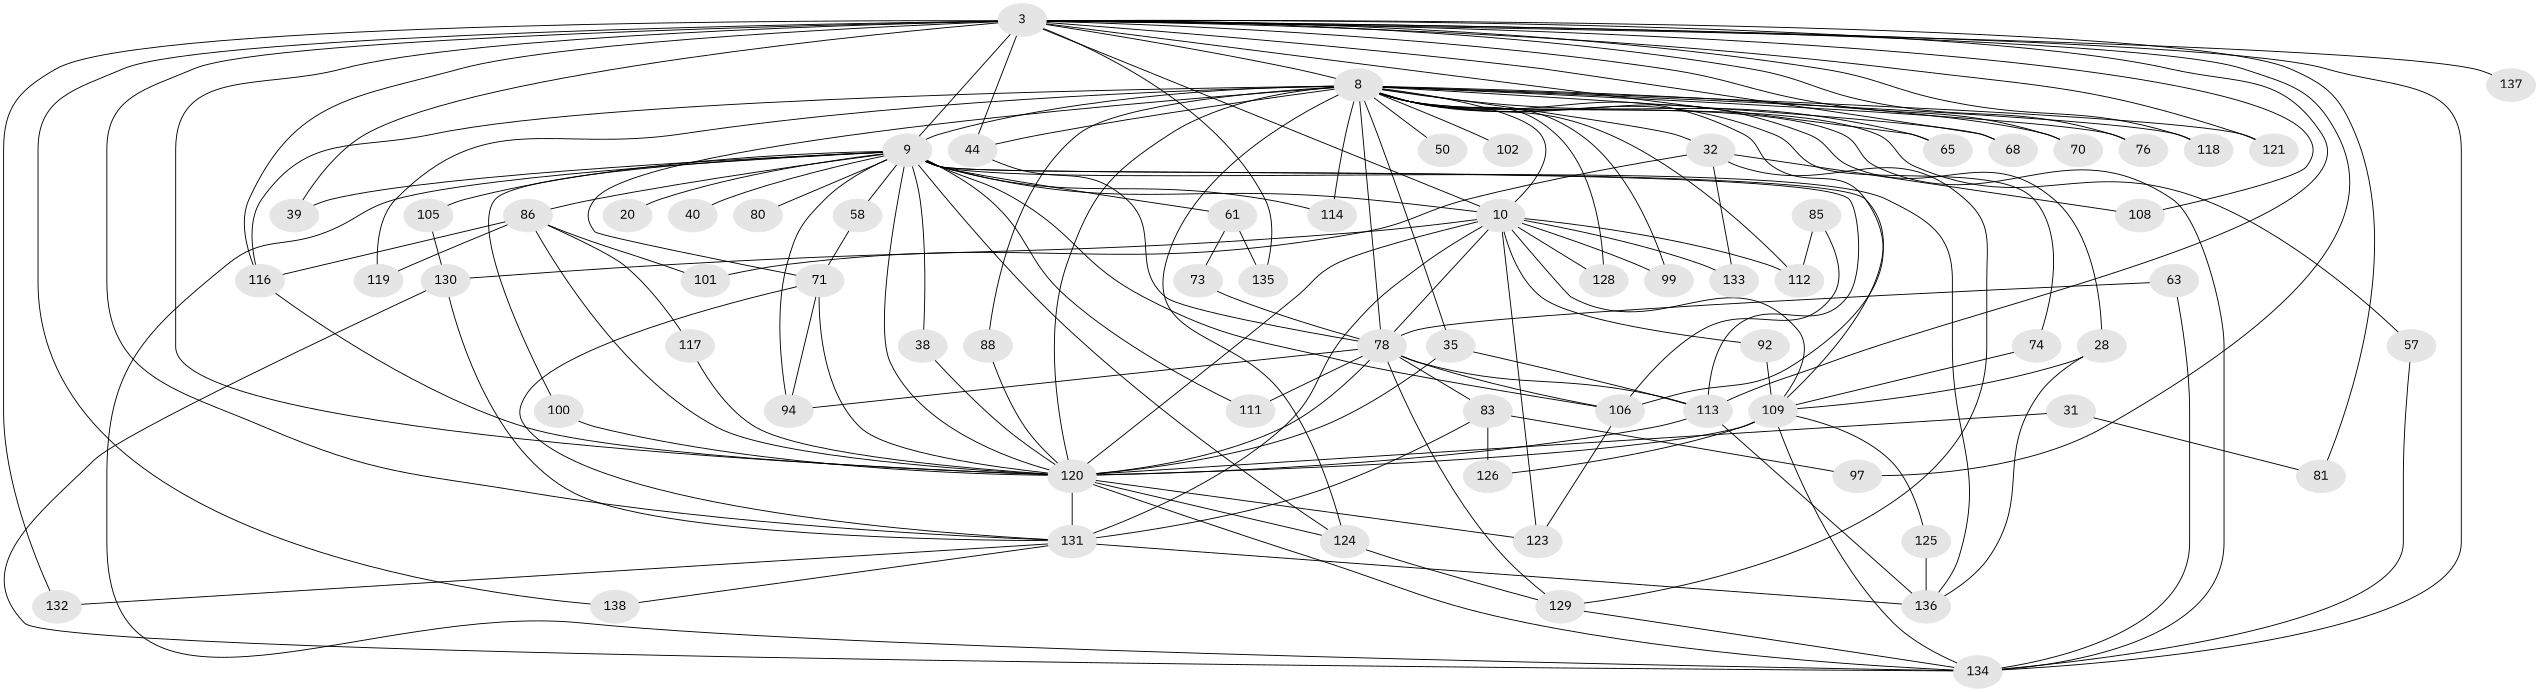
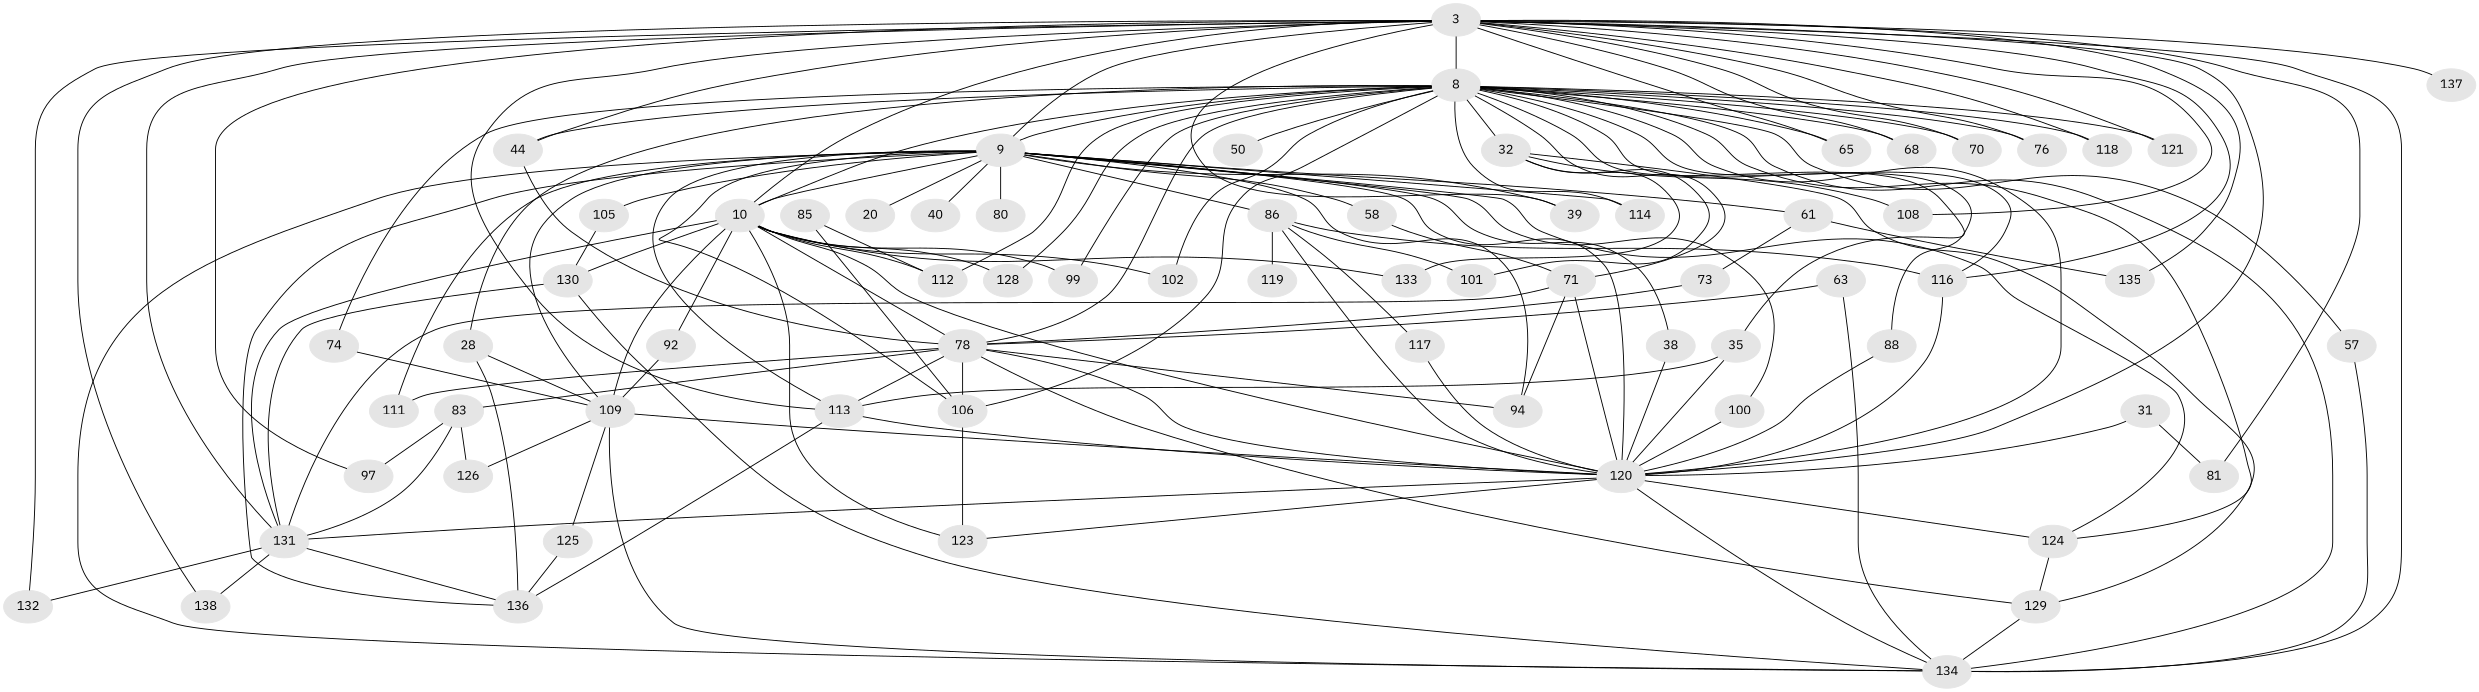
(822, 117) -> none
none -> (954, 254)
